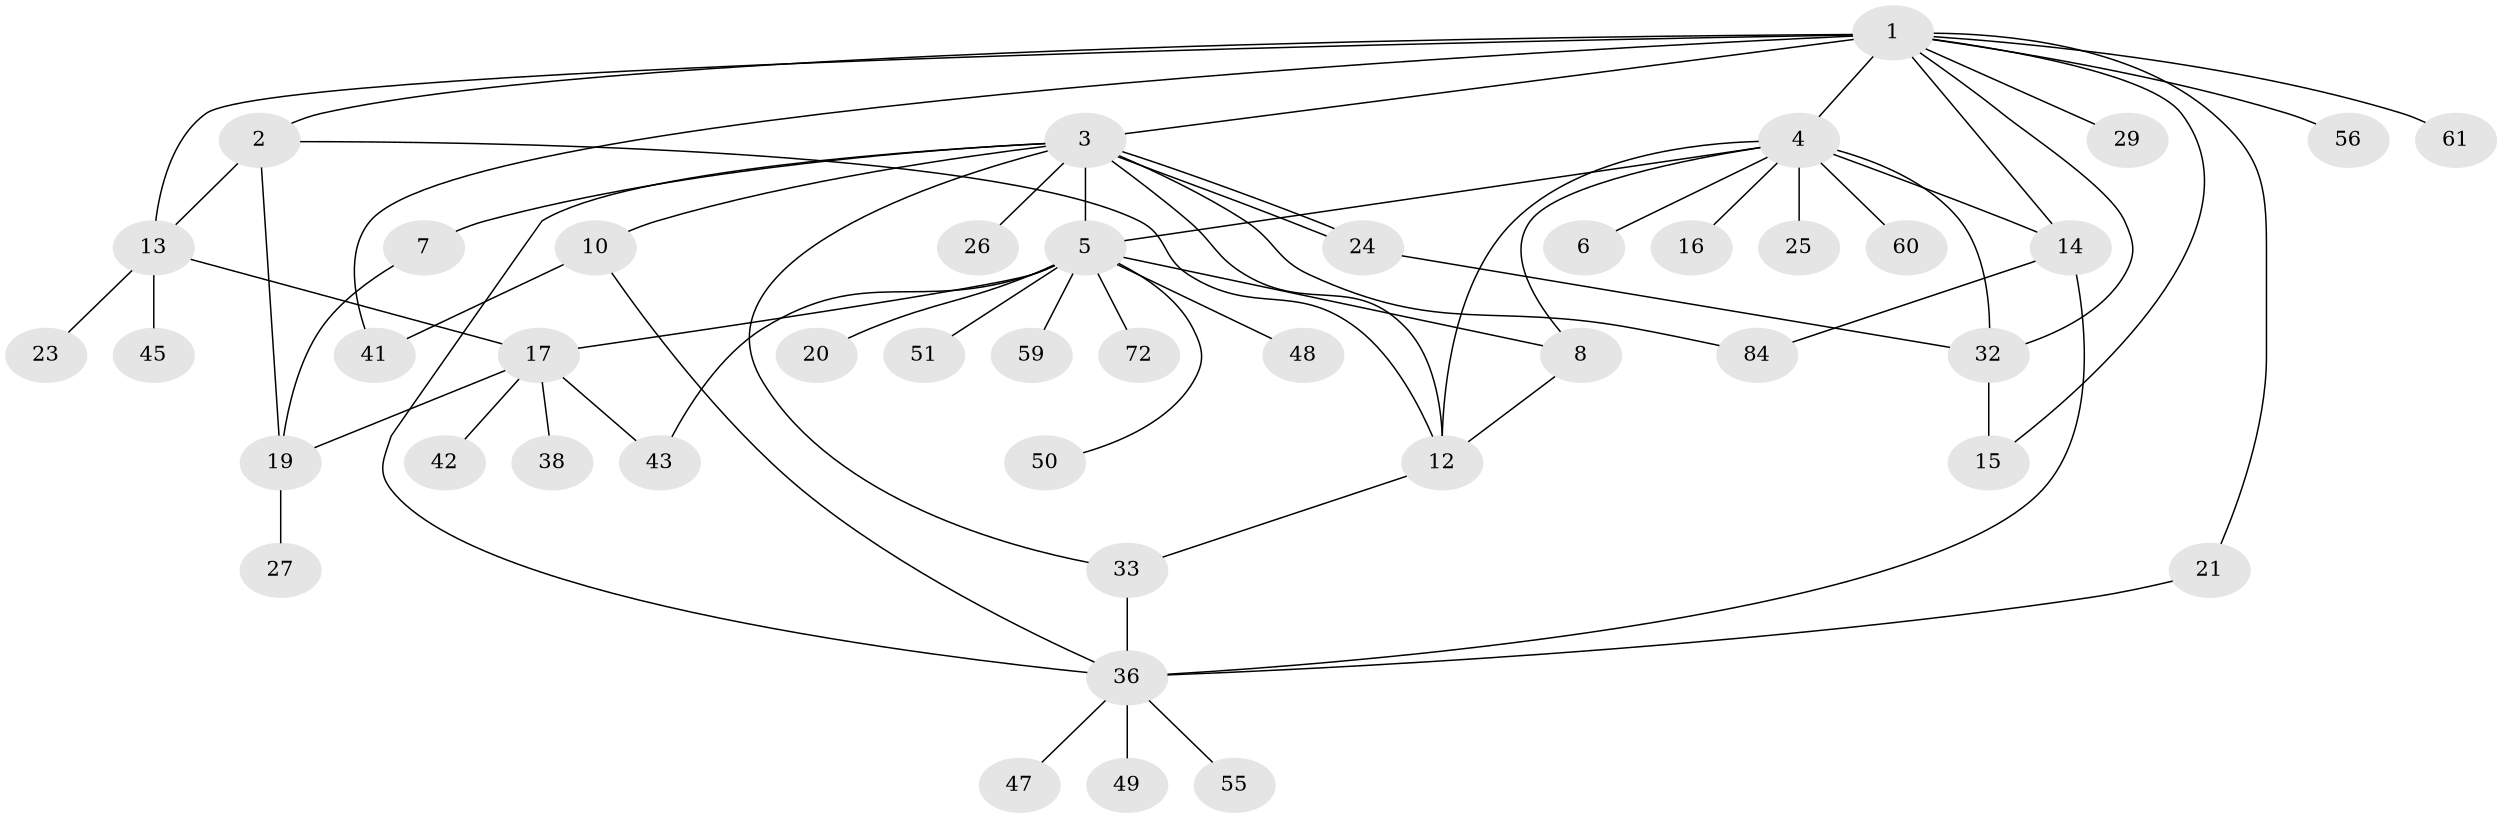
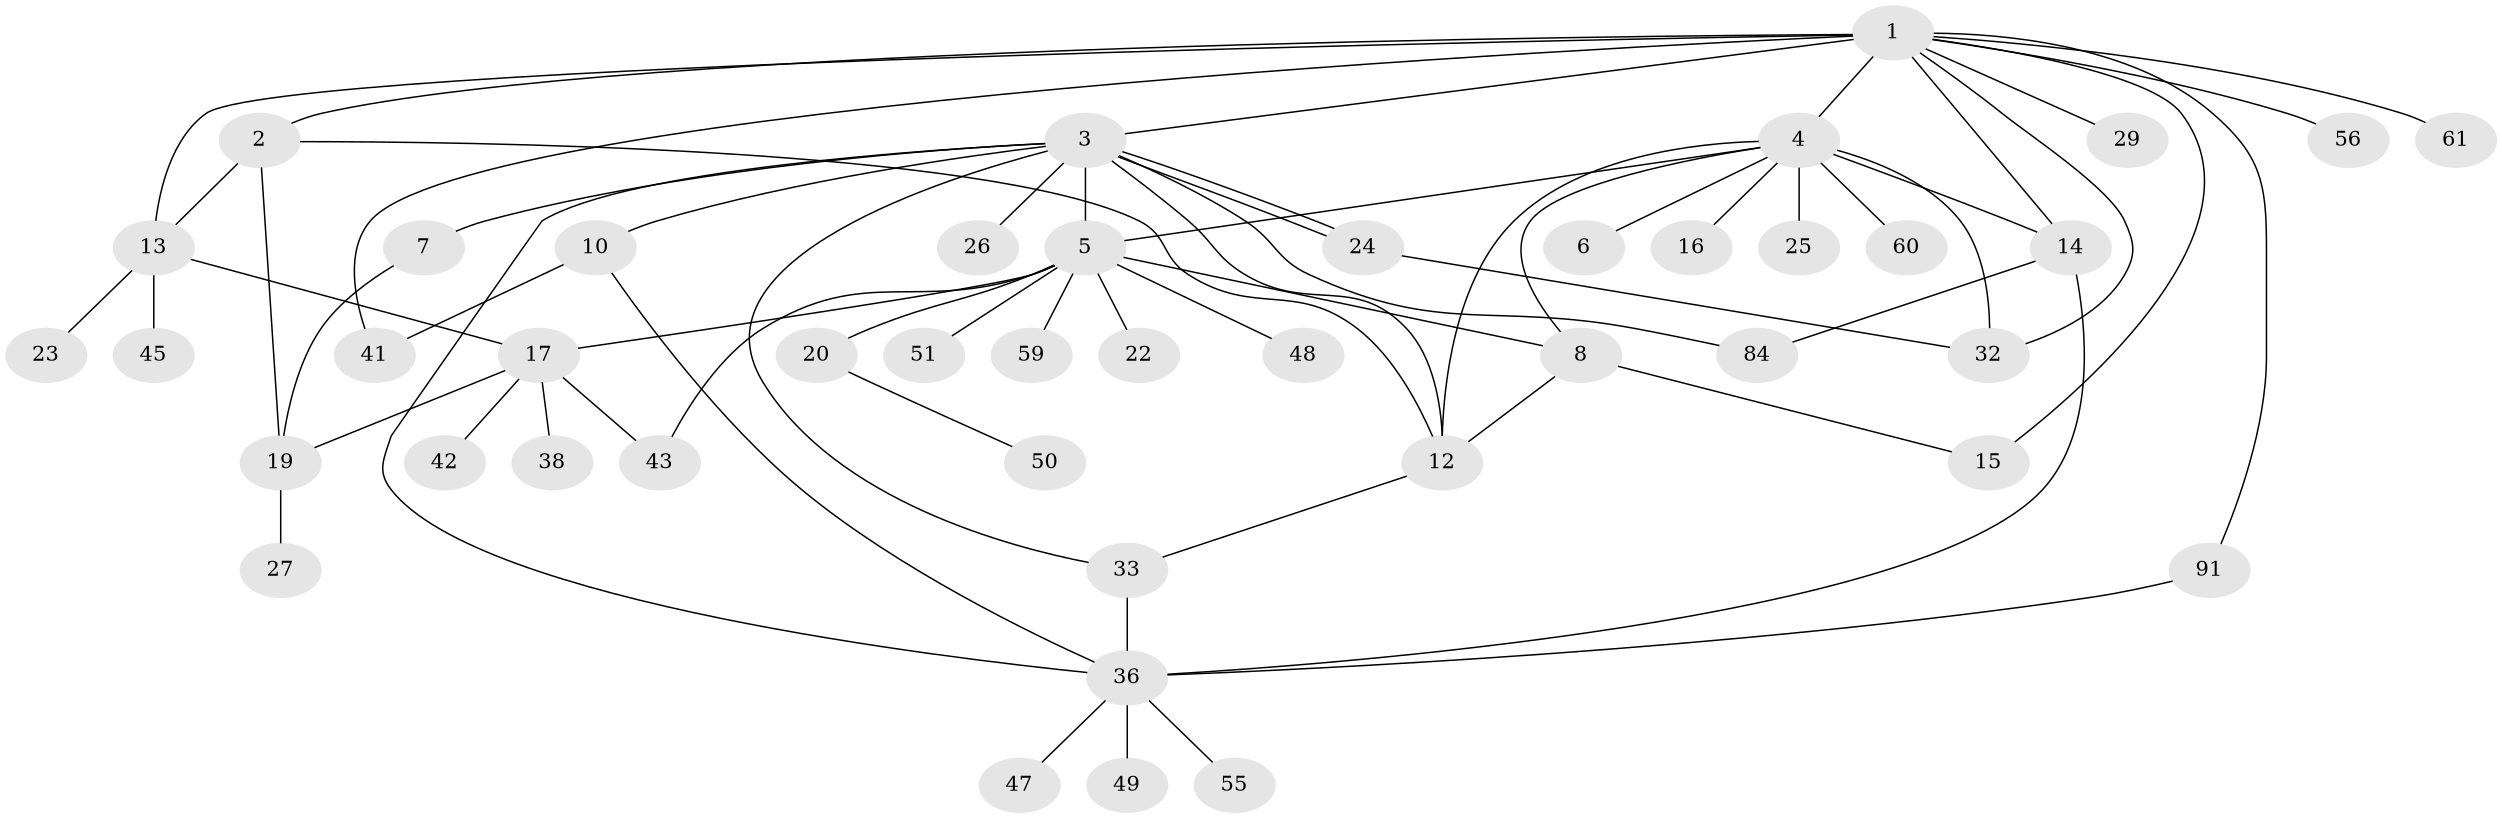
(1139, 355) -> (1139, 355)
(1198, 371) -> (930, 410)
(1989, 409) -> (1785, 409)
(2210, 570) -> (2210, 570)
